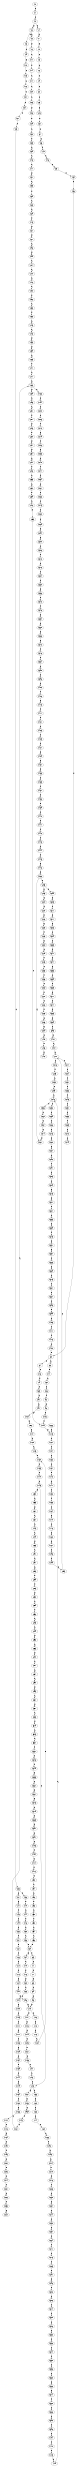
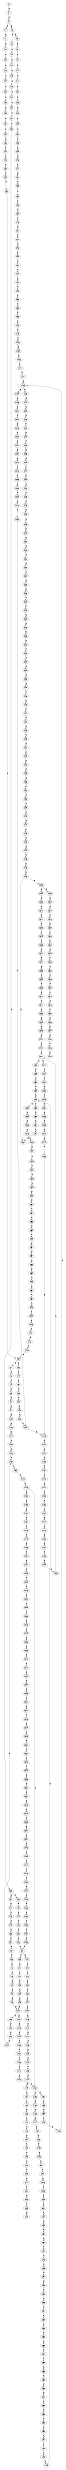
none -> (44, 1149)
